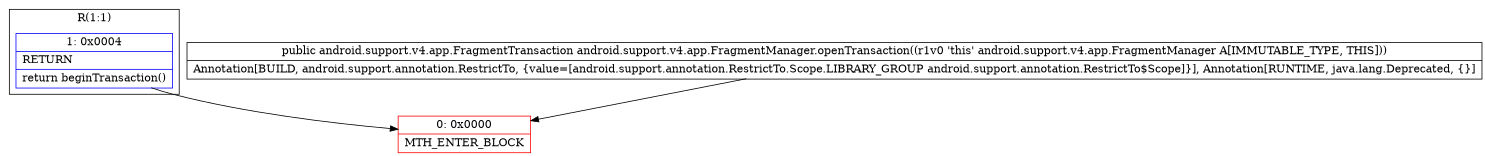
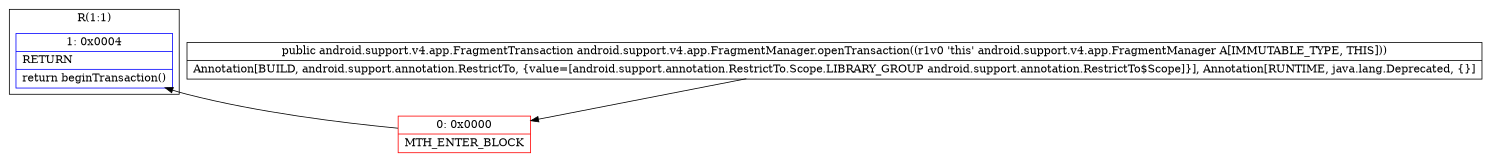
(270, 114) -> (284, 114)
